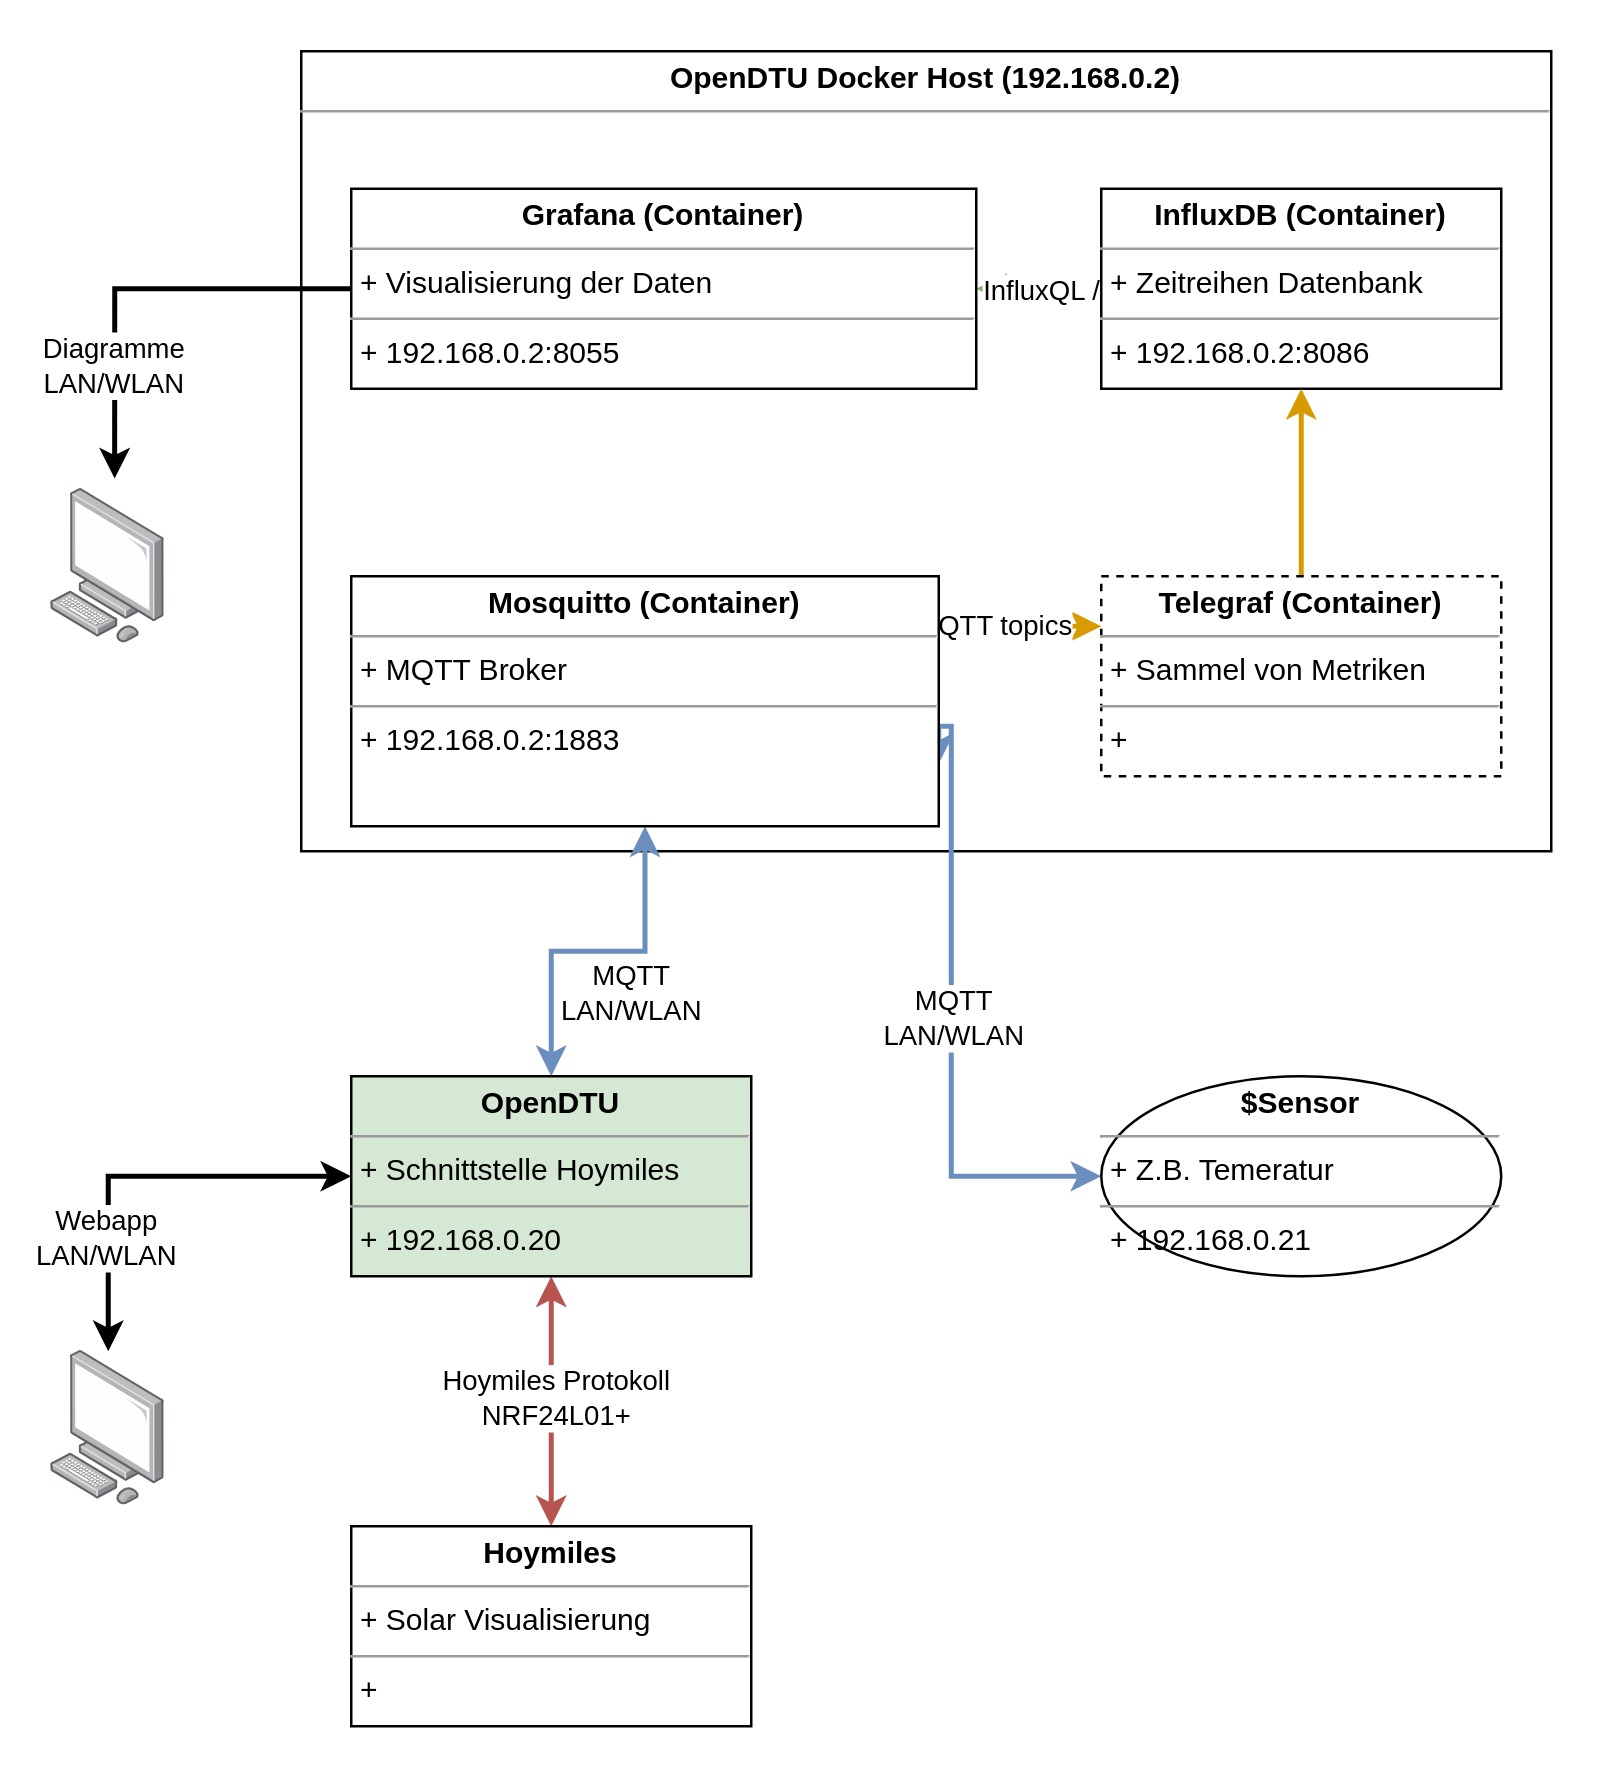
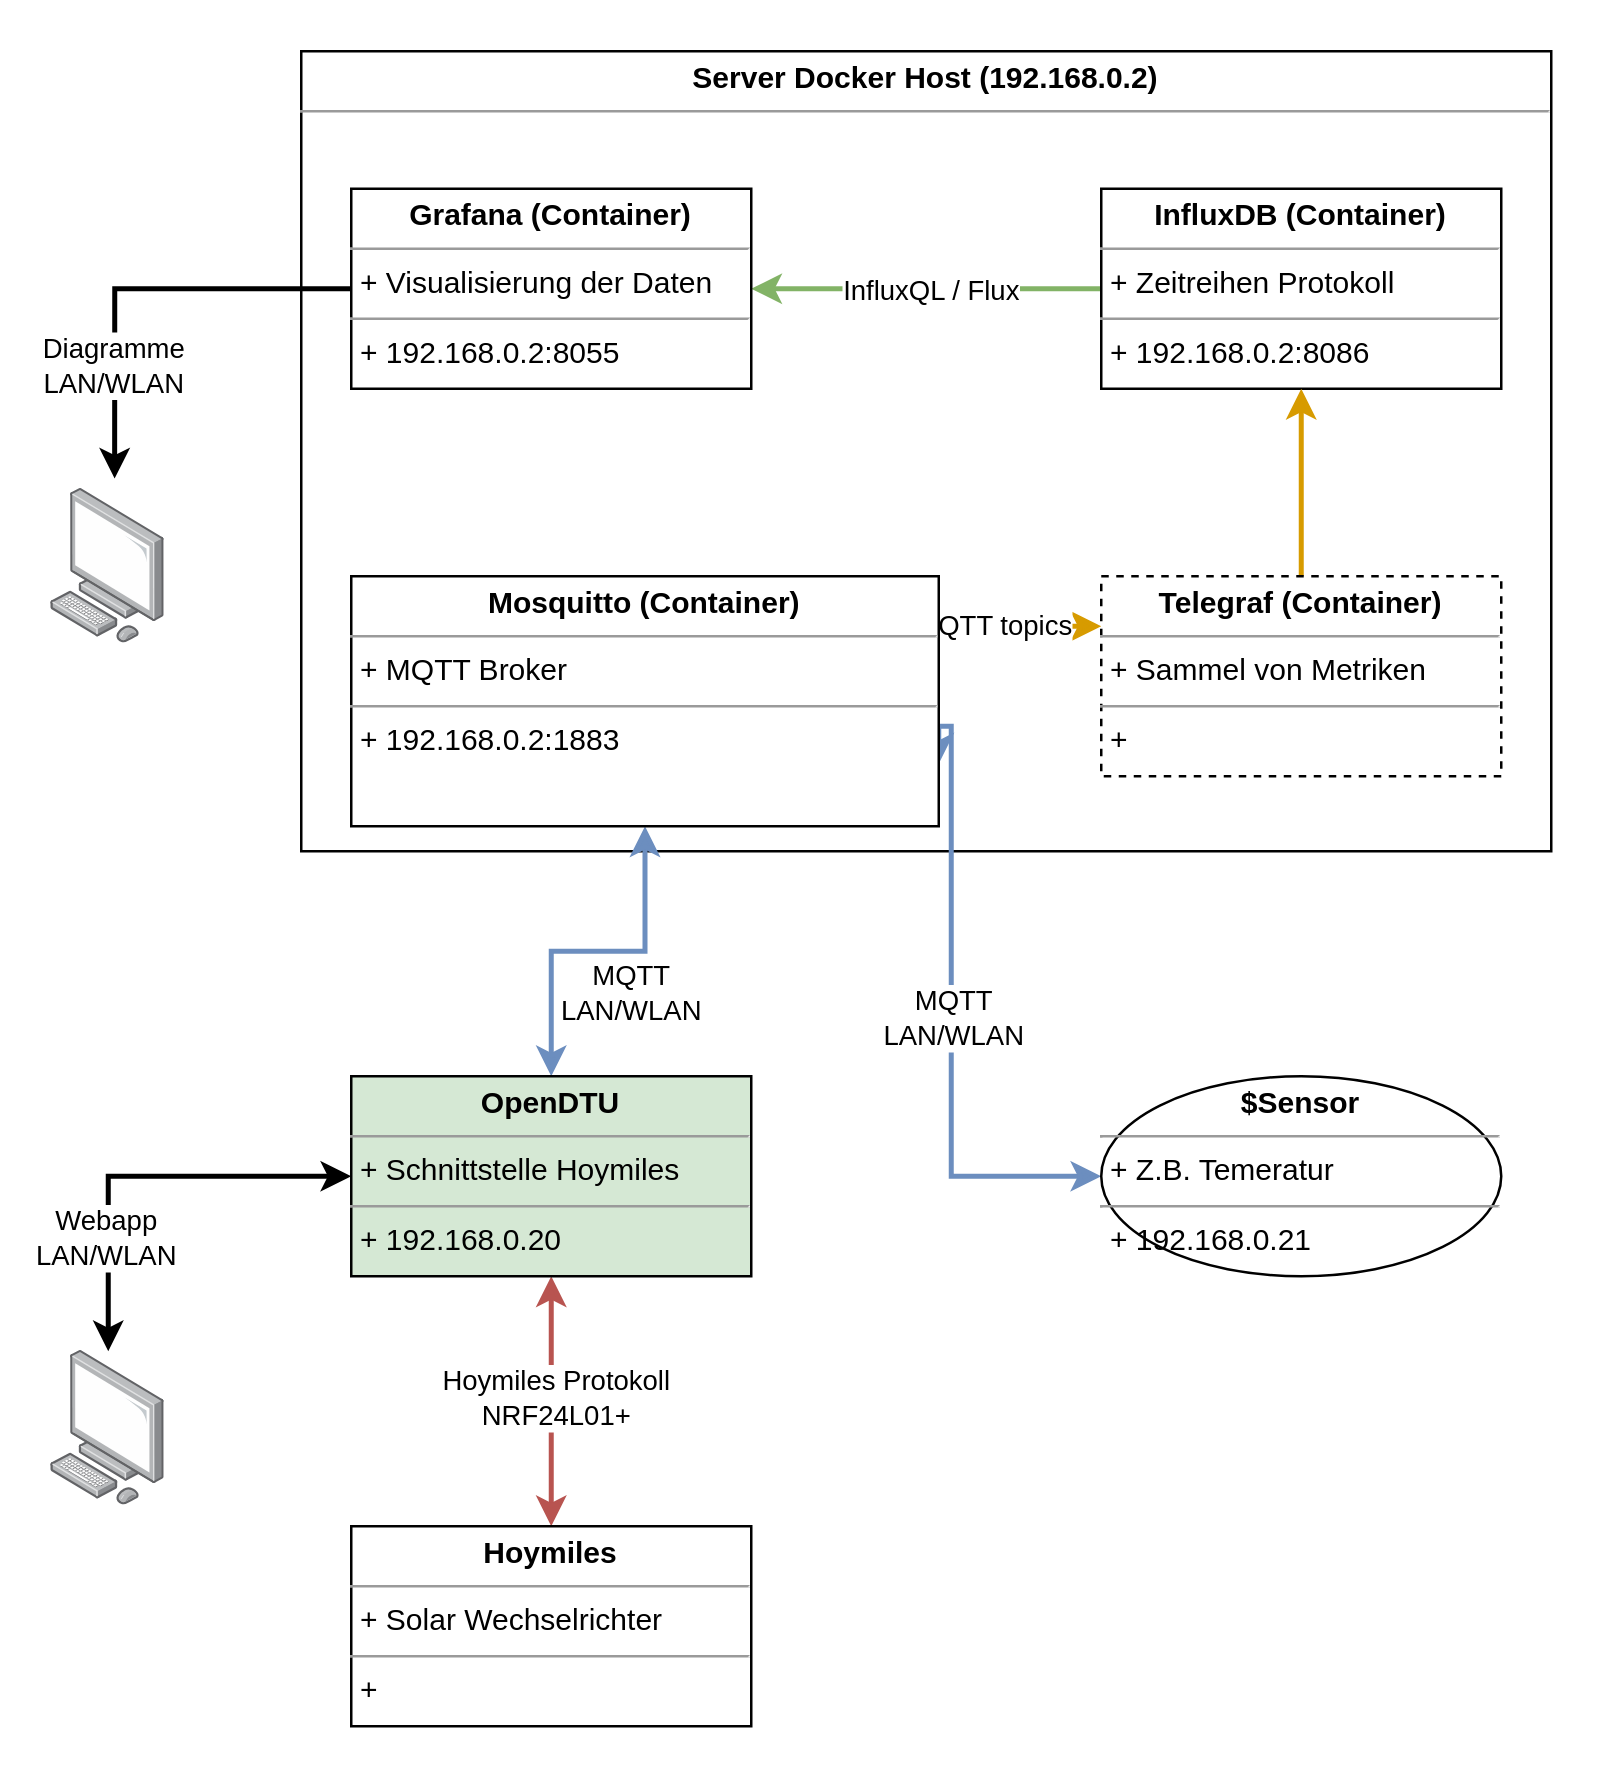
(555, 69) -> (547, 69)
(1270, 243) -> (1263, 243)
(664, 289) -> (551, 289)
(509, 1580) -> (517, 1580)
